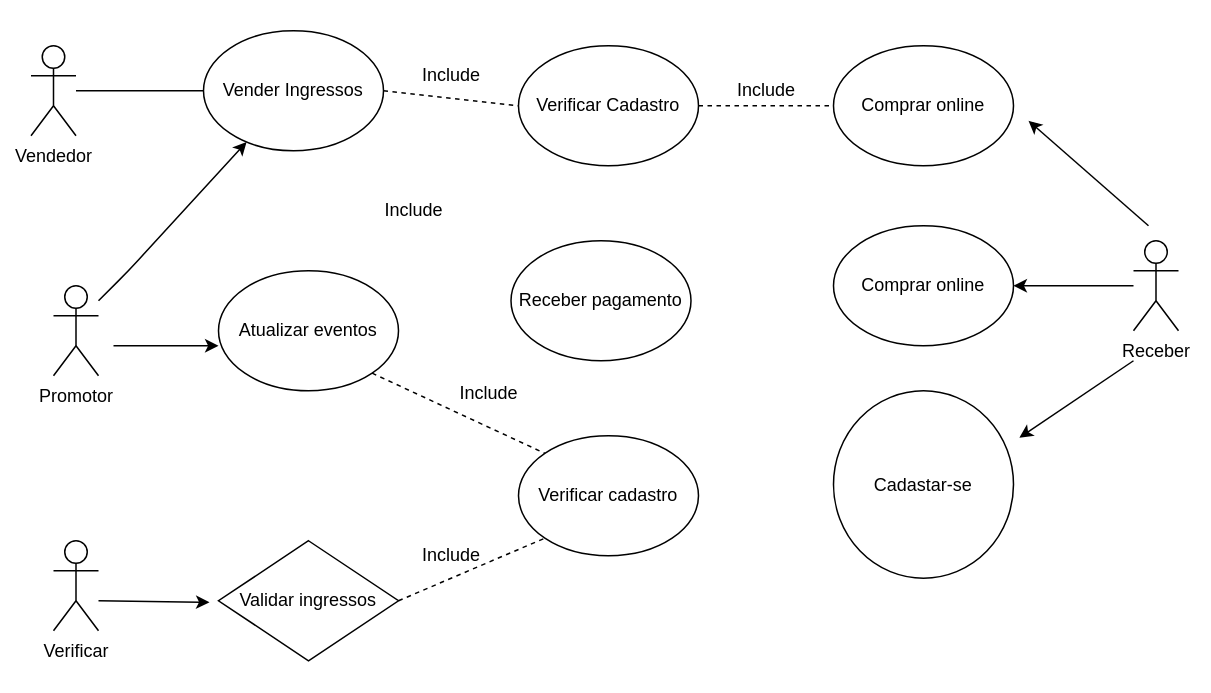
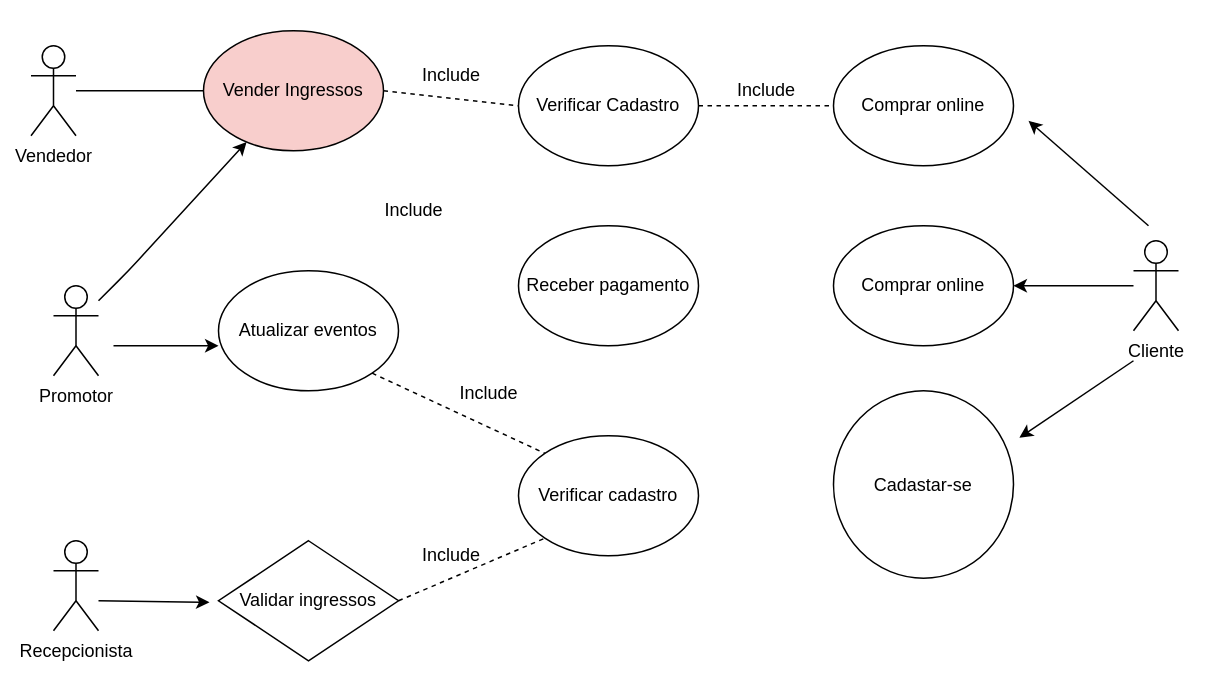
(293, 91) -> (293, 91)
(601, 301) -> (608, 286)
(1157, 352) -> (1157, 352)
(77, 652) -> (77, 652)
